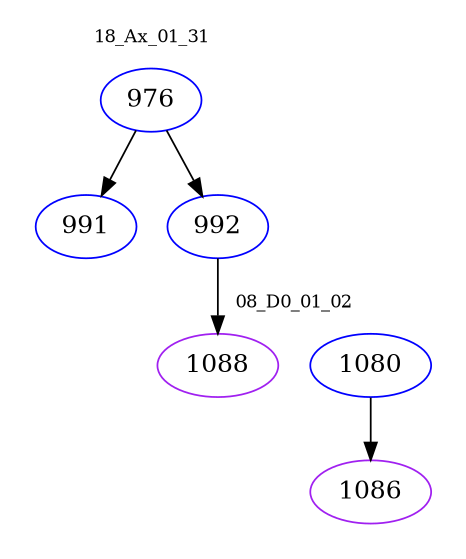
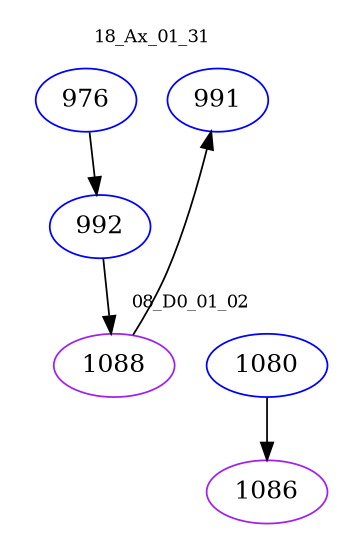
(123, 155) -> (178, 245)
